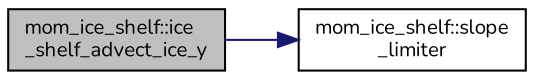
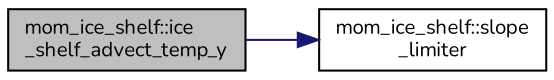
(117, 40) -> (127, 40)
